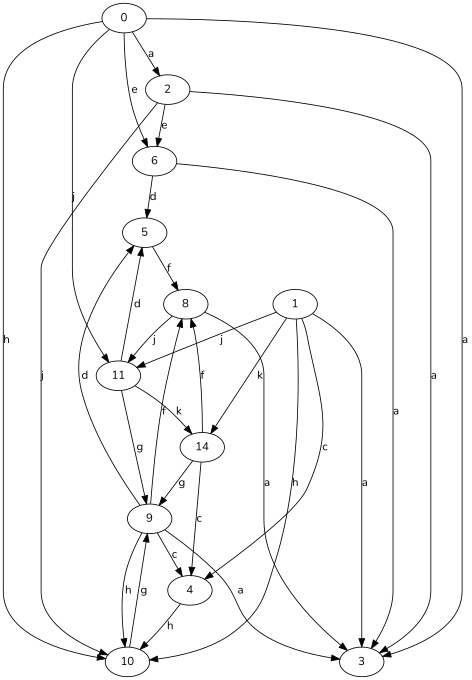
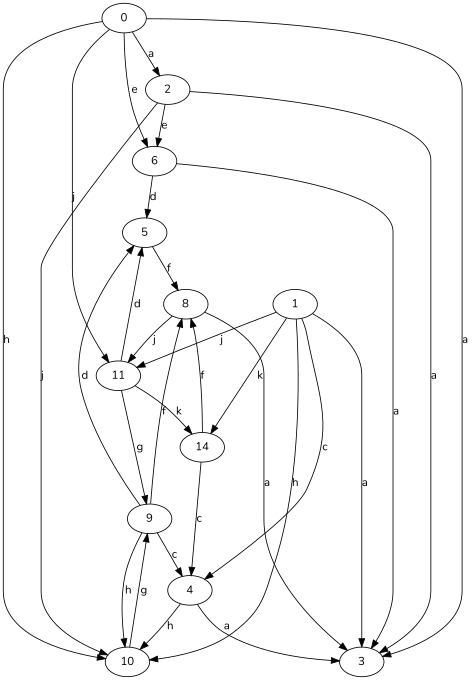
(178, 480) -> none
(239, 608) -> (257, 647)
